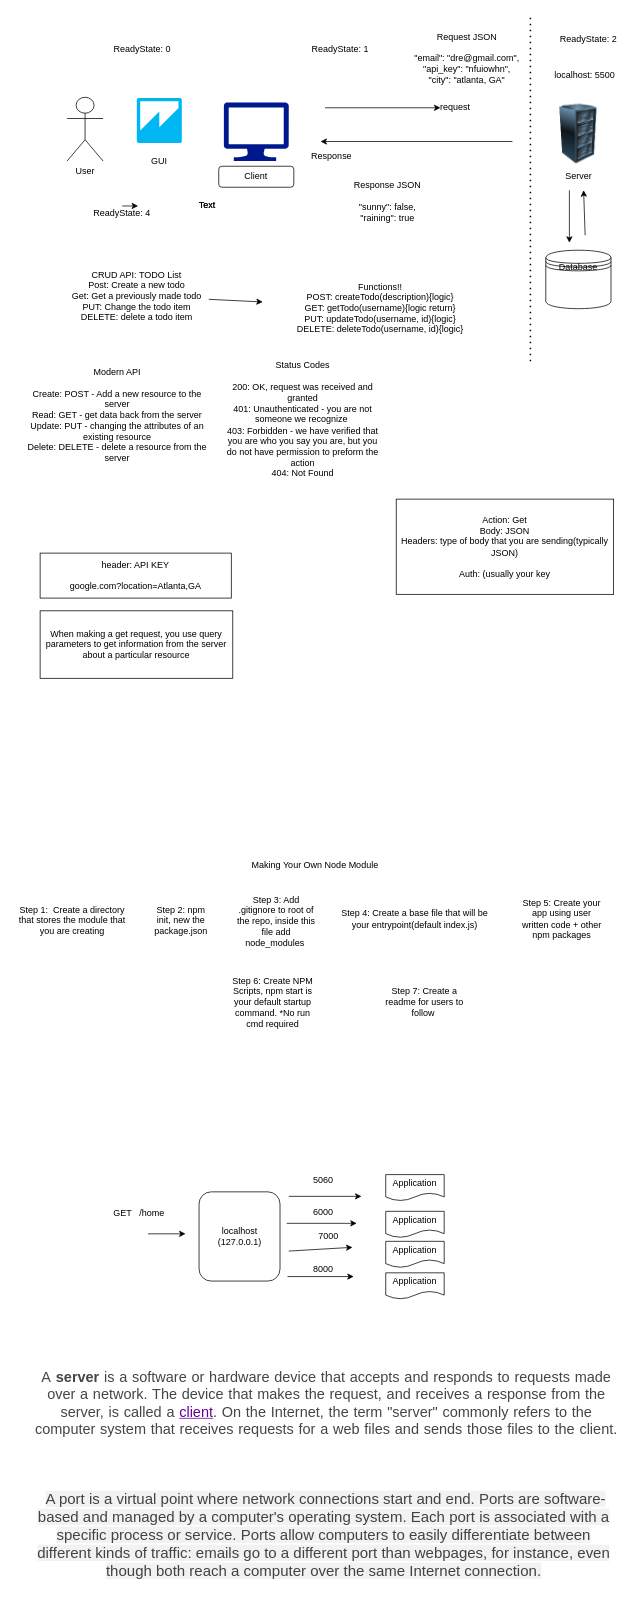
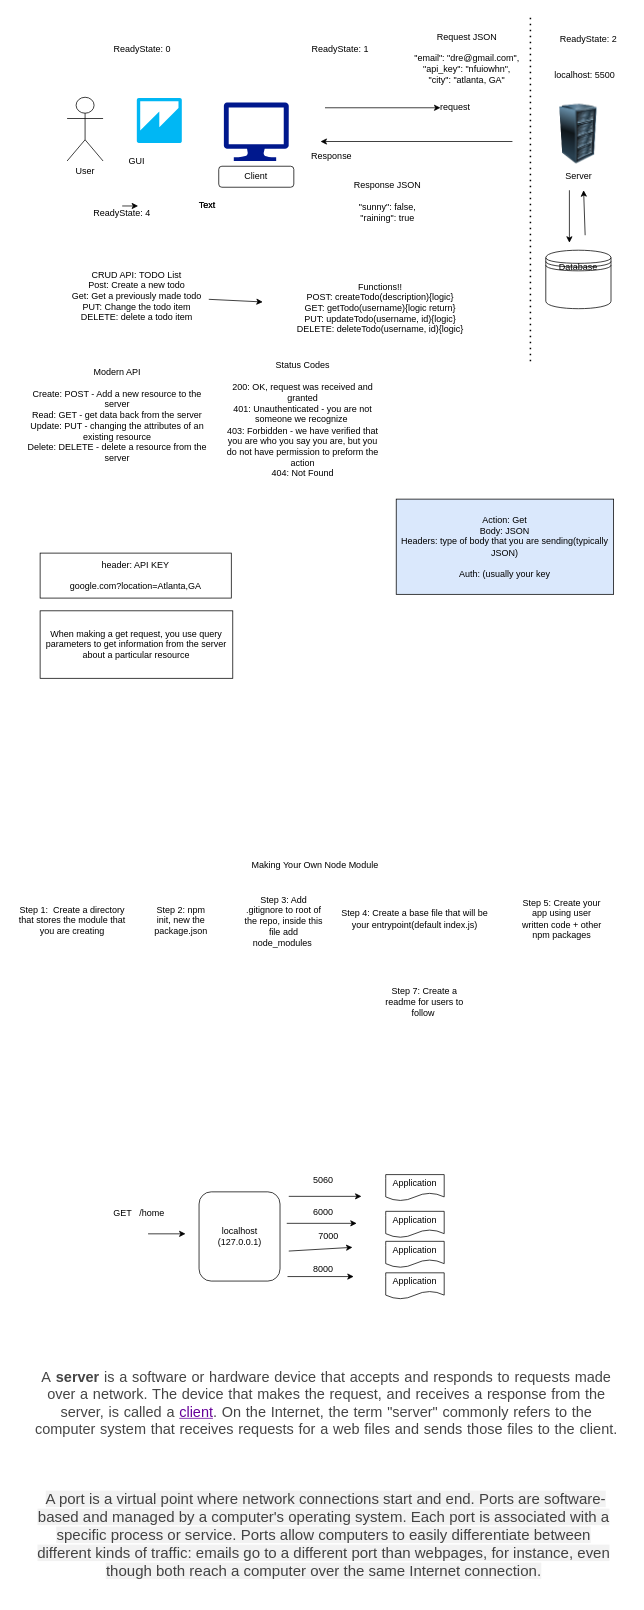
(159, 162) -> (137, 162)
(505, 547) -> (505, 547)
(276, 921) -> (284, 921)
(273, 1002) -> none
